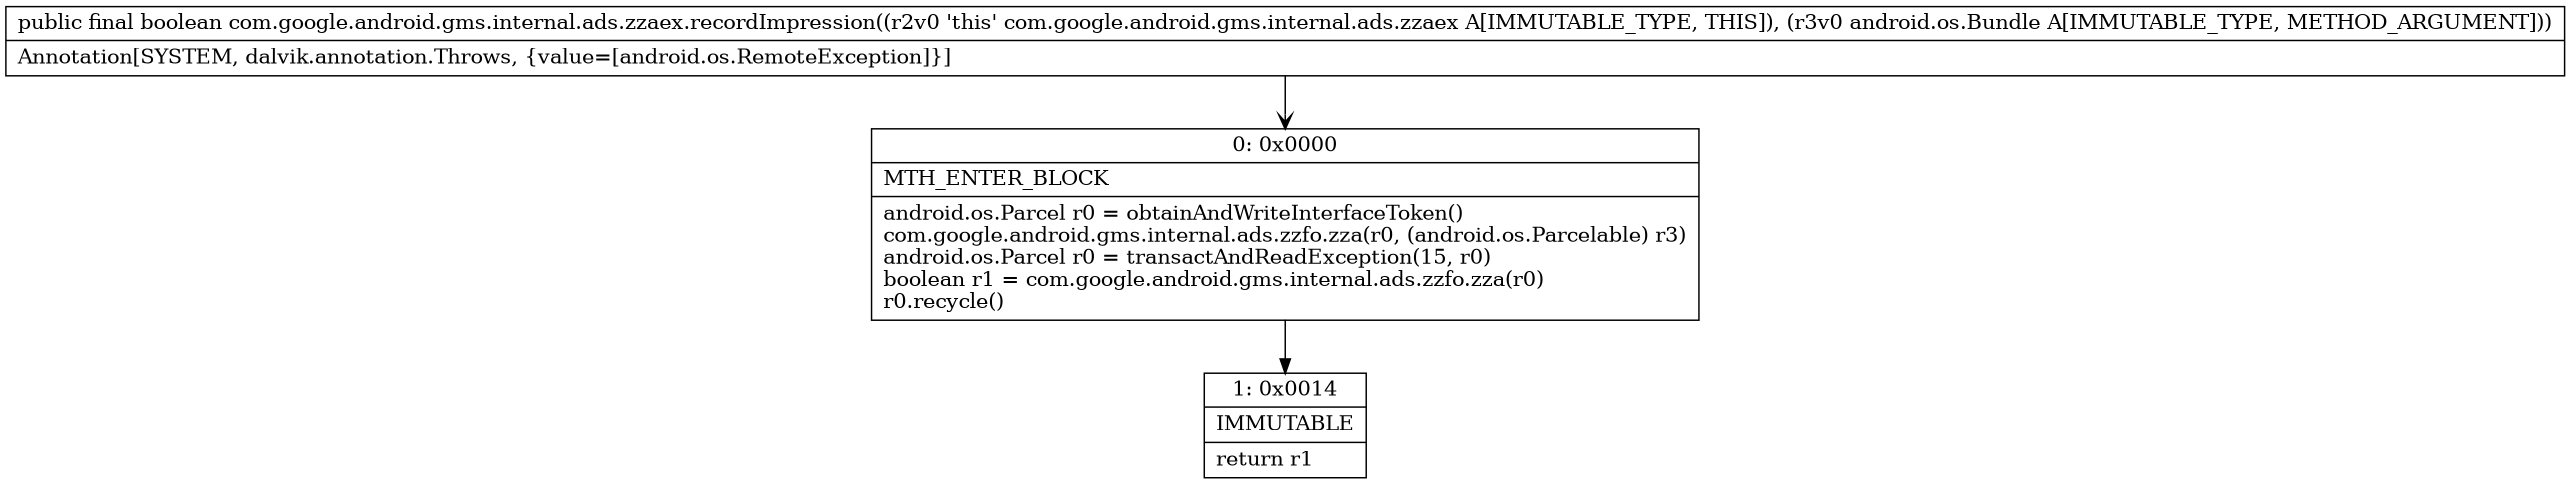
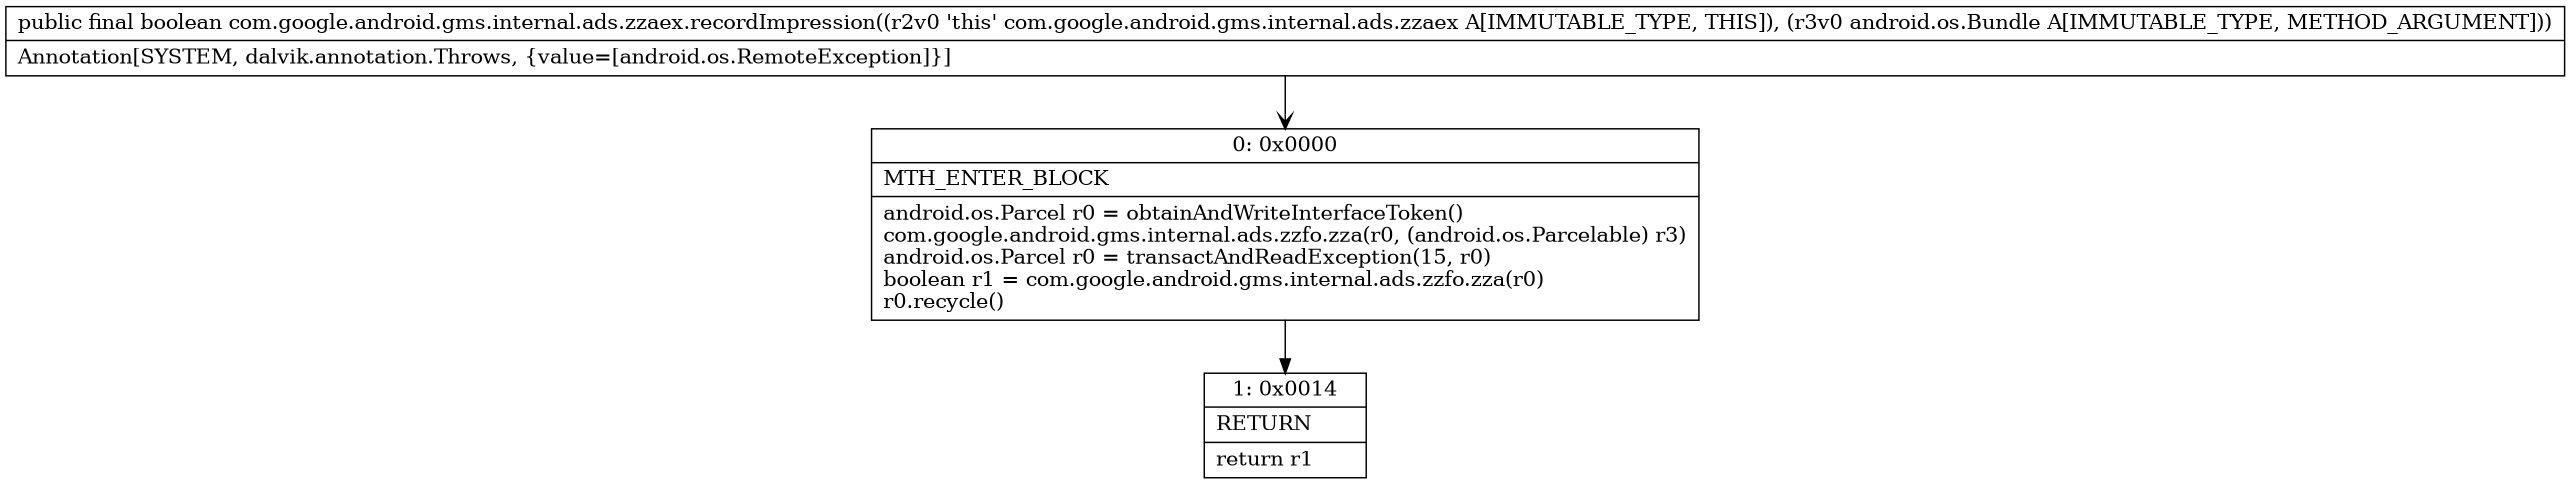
(1285, 424) -> (1264, 424)
